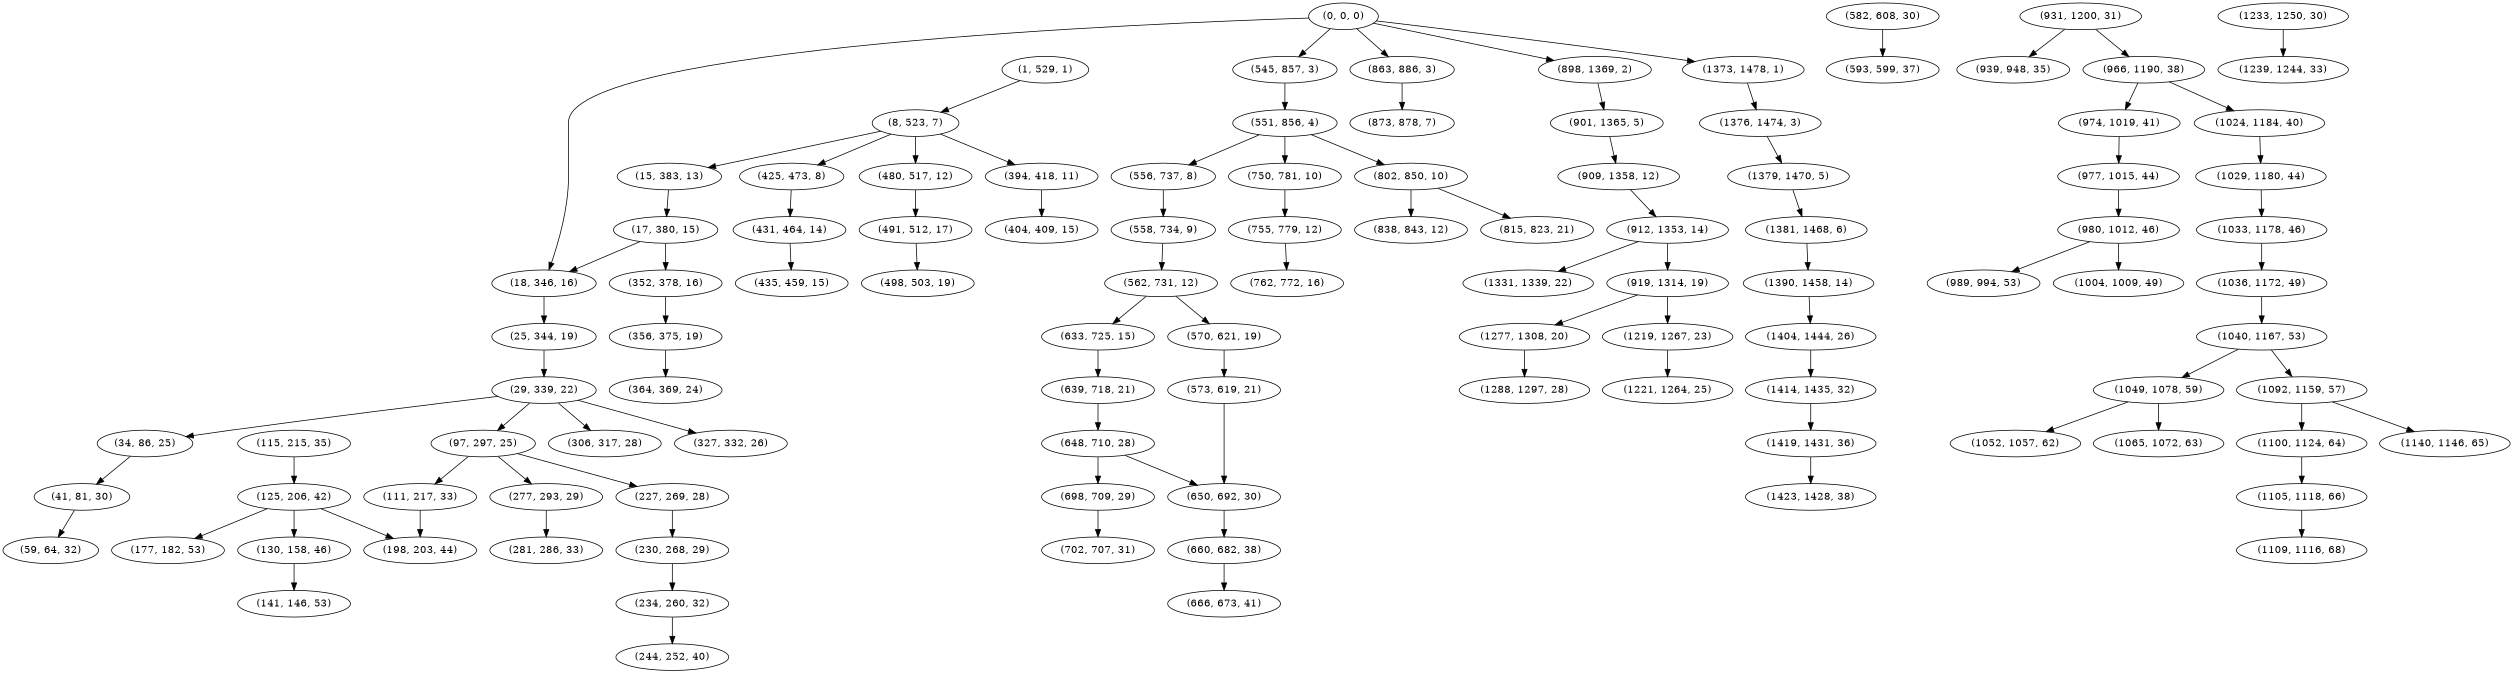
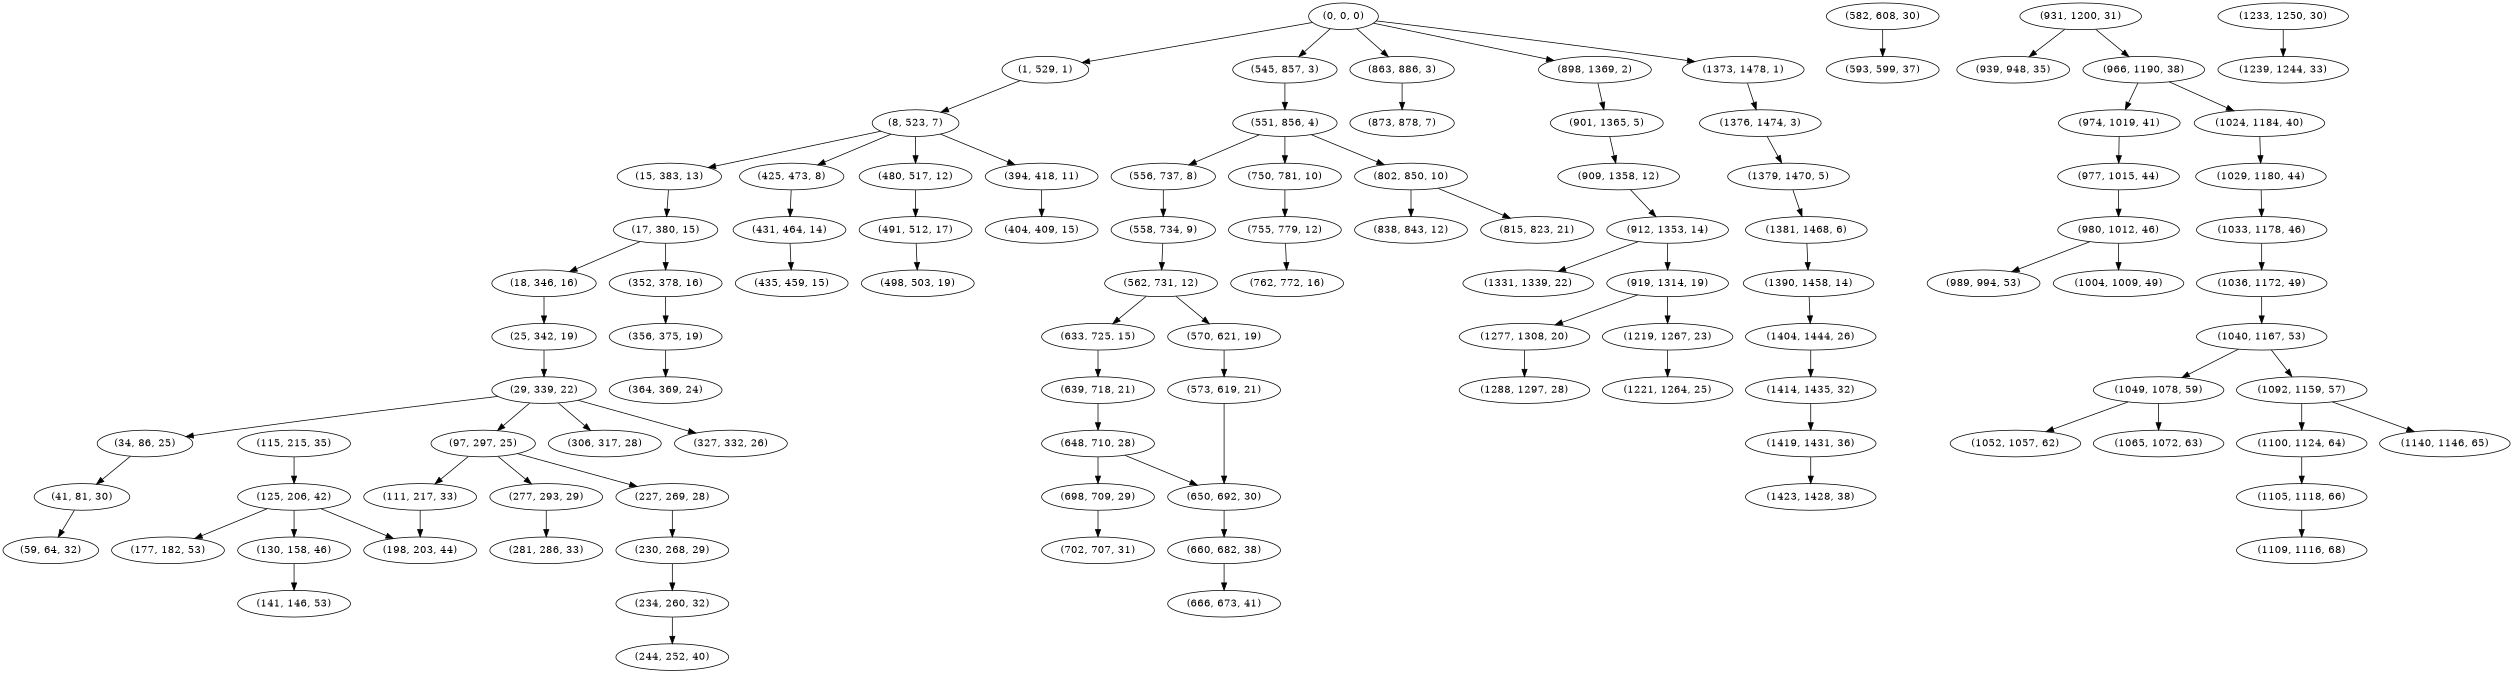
(860, 46) -> (1201, 42)
(544, 337) -> (544, 337)
